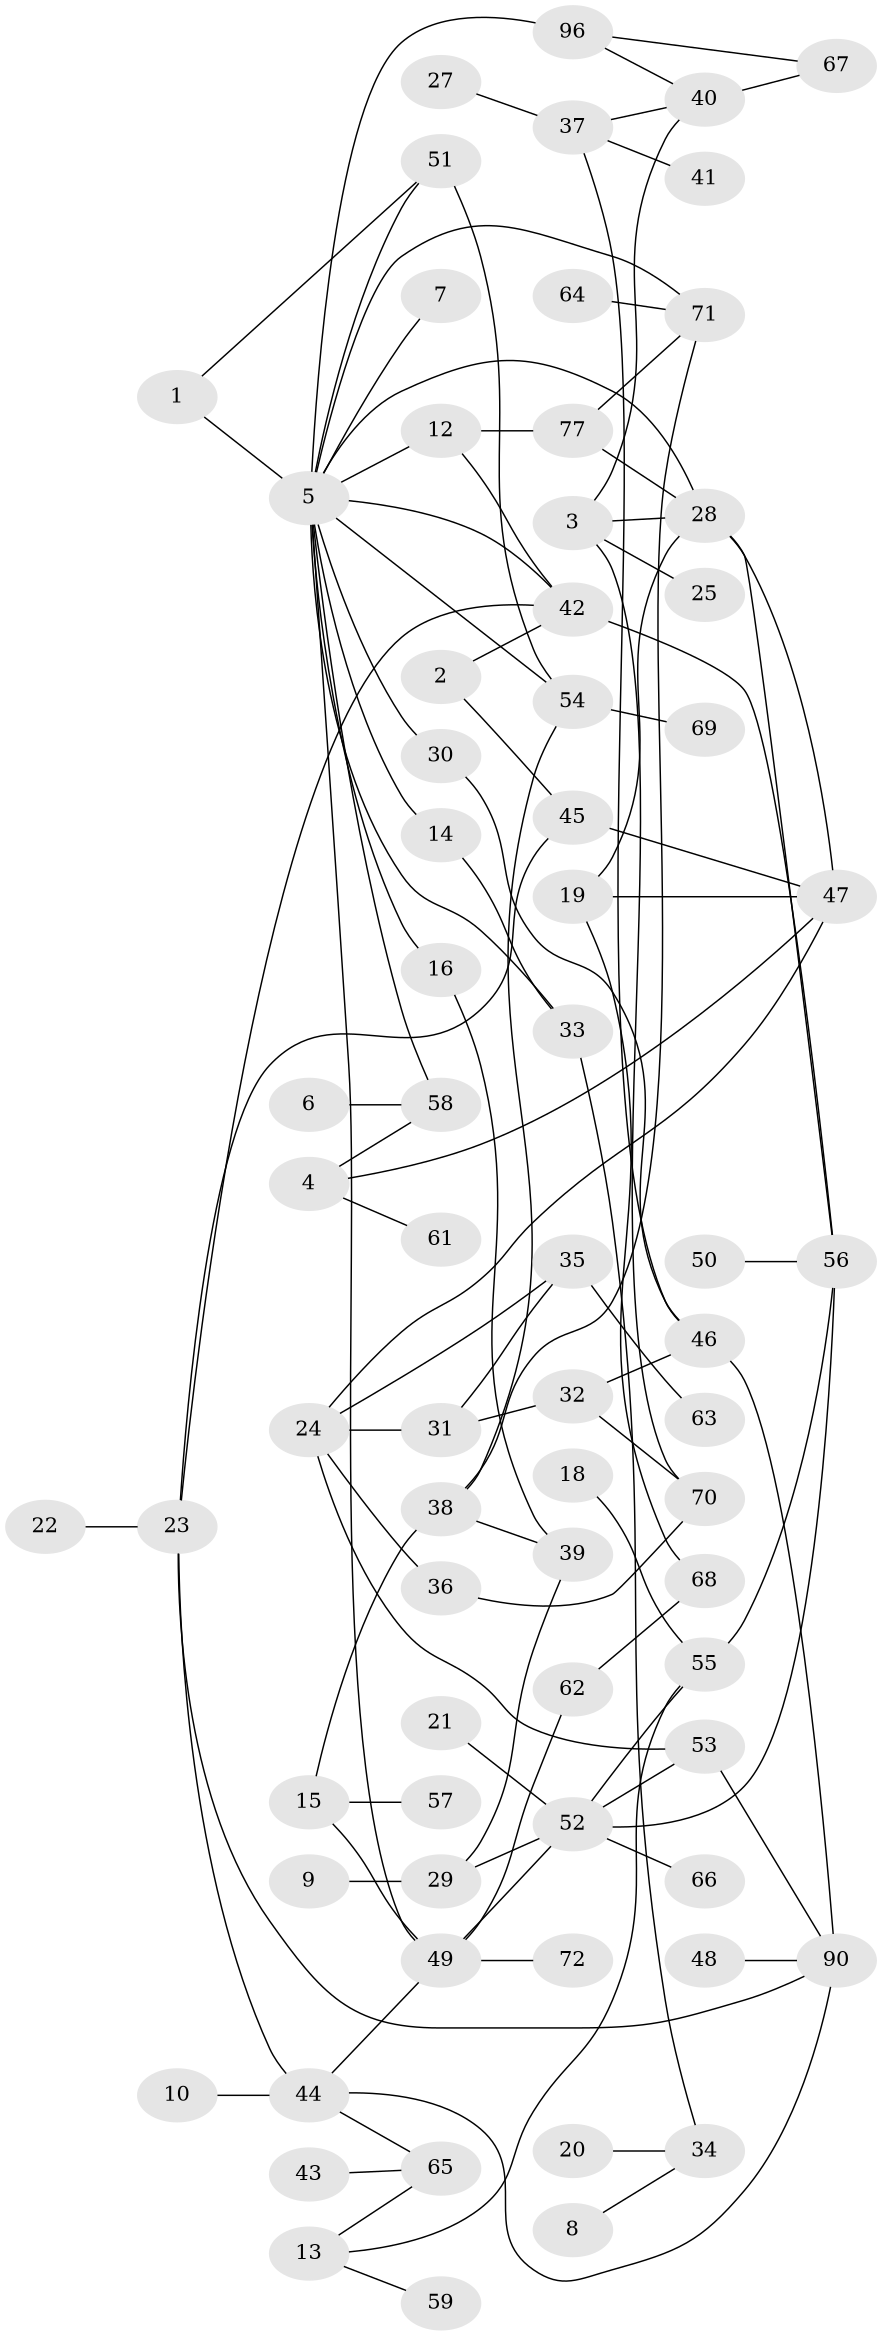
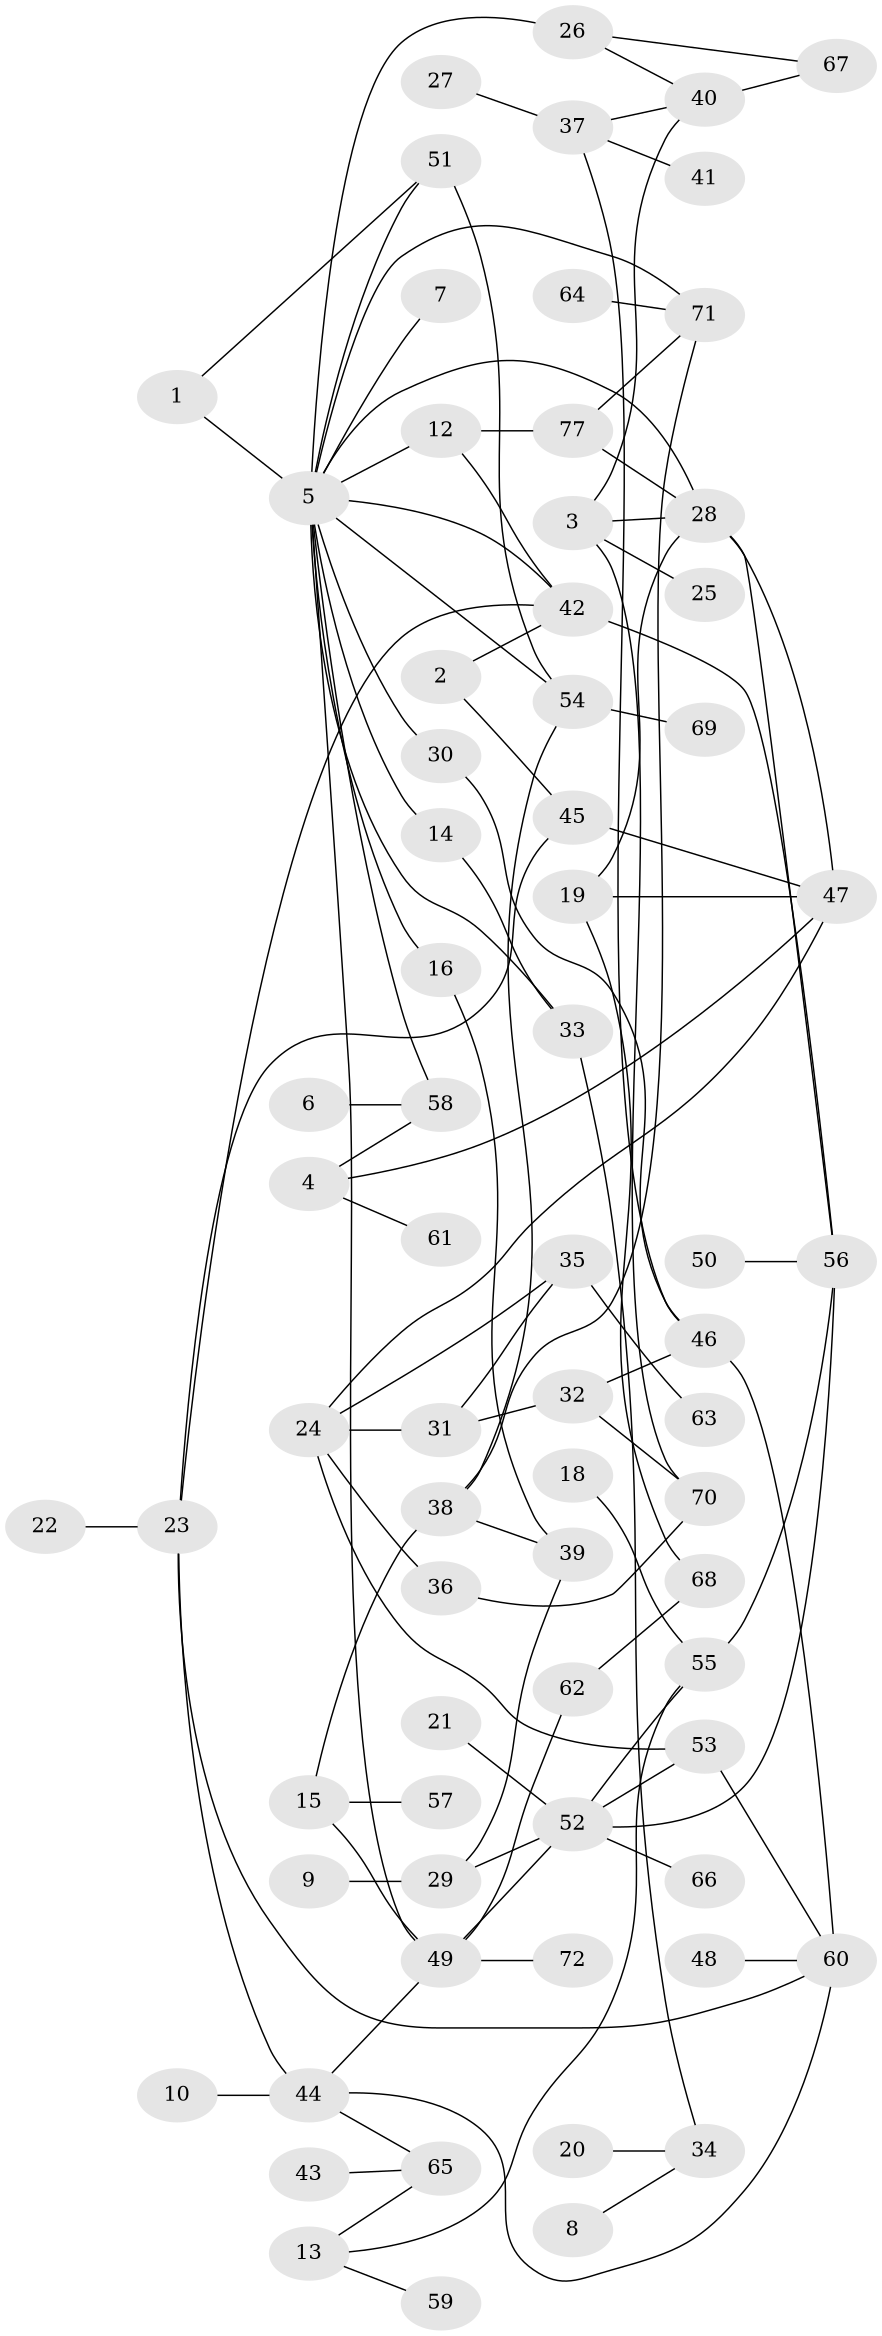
(573, 32) -> (573, 32)
(837, 1961) -> (837, 1961)
